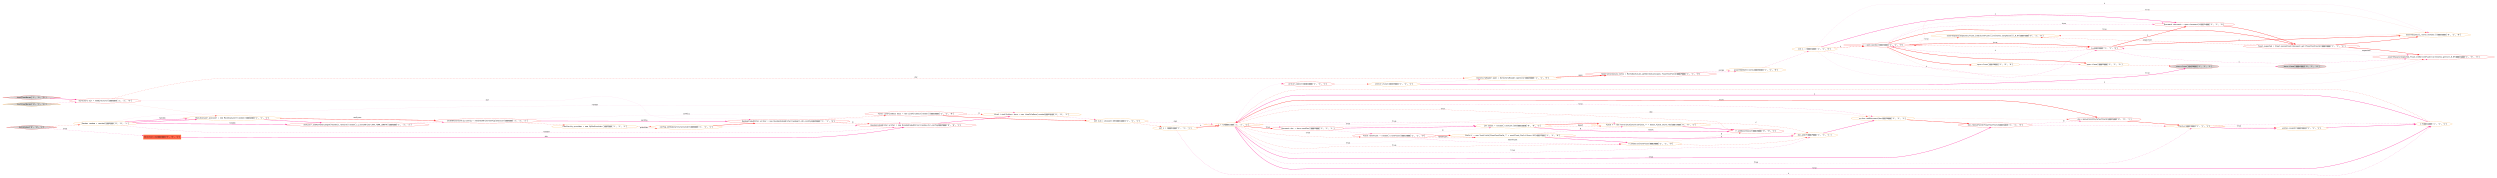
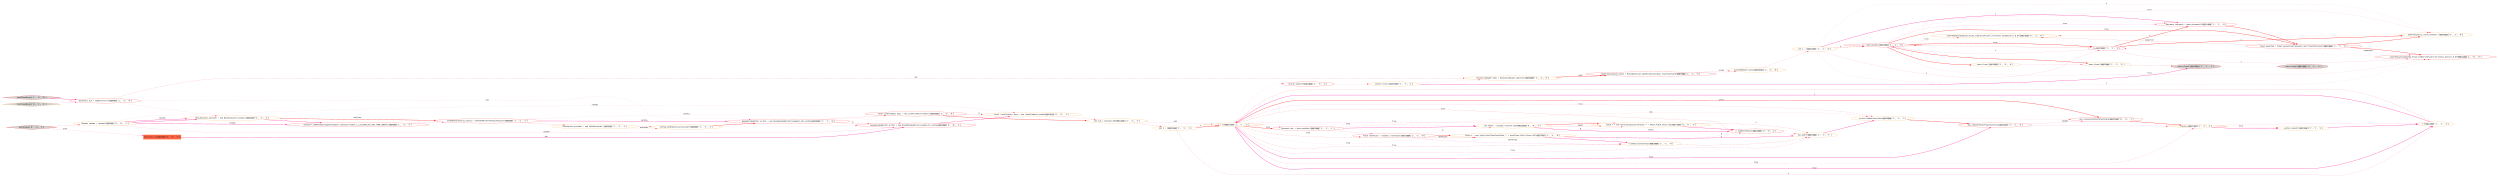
(2064, 121) -> (2065, 121)
